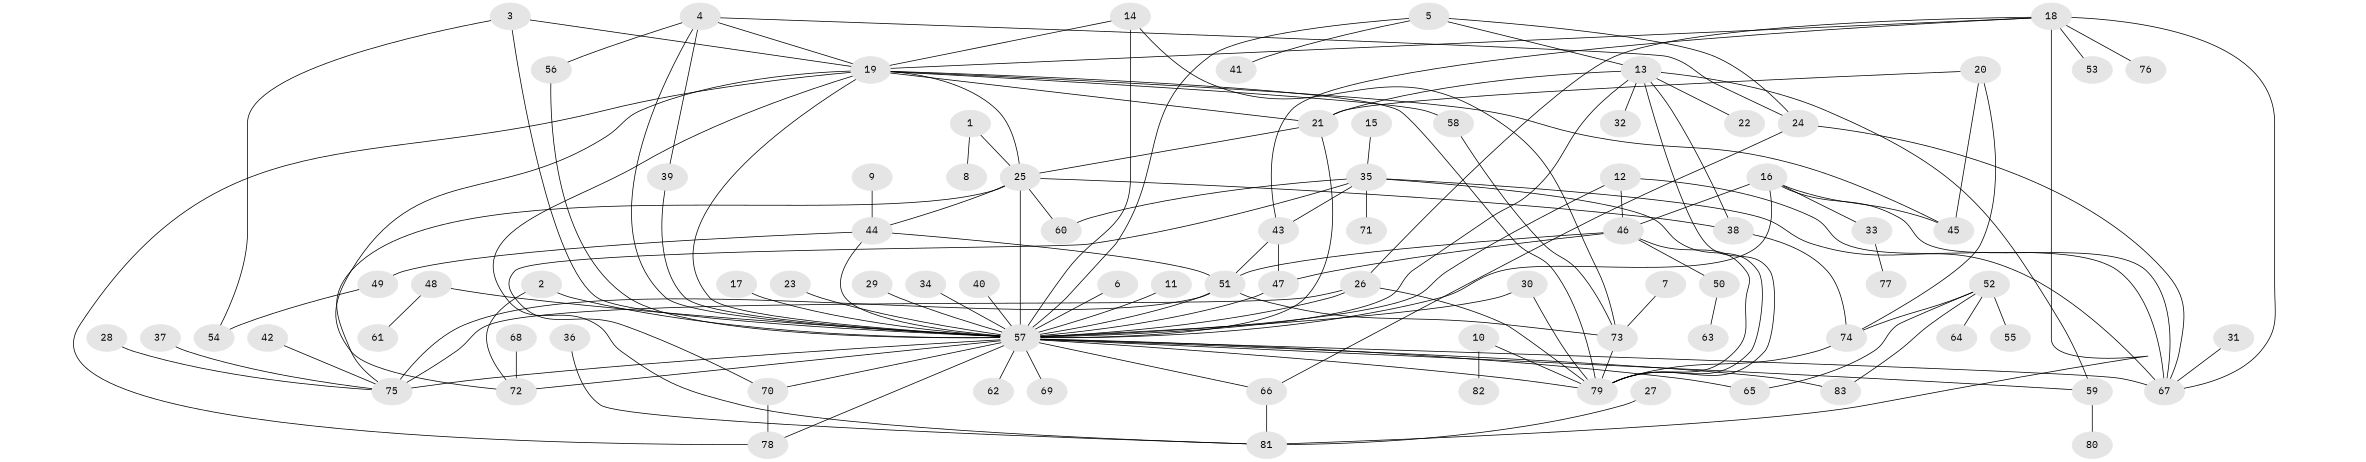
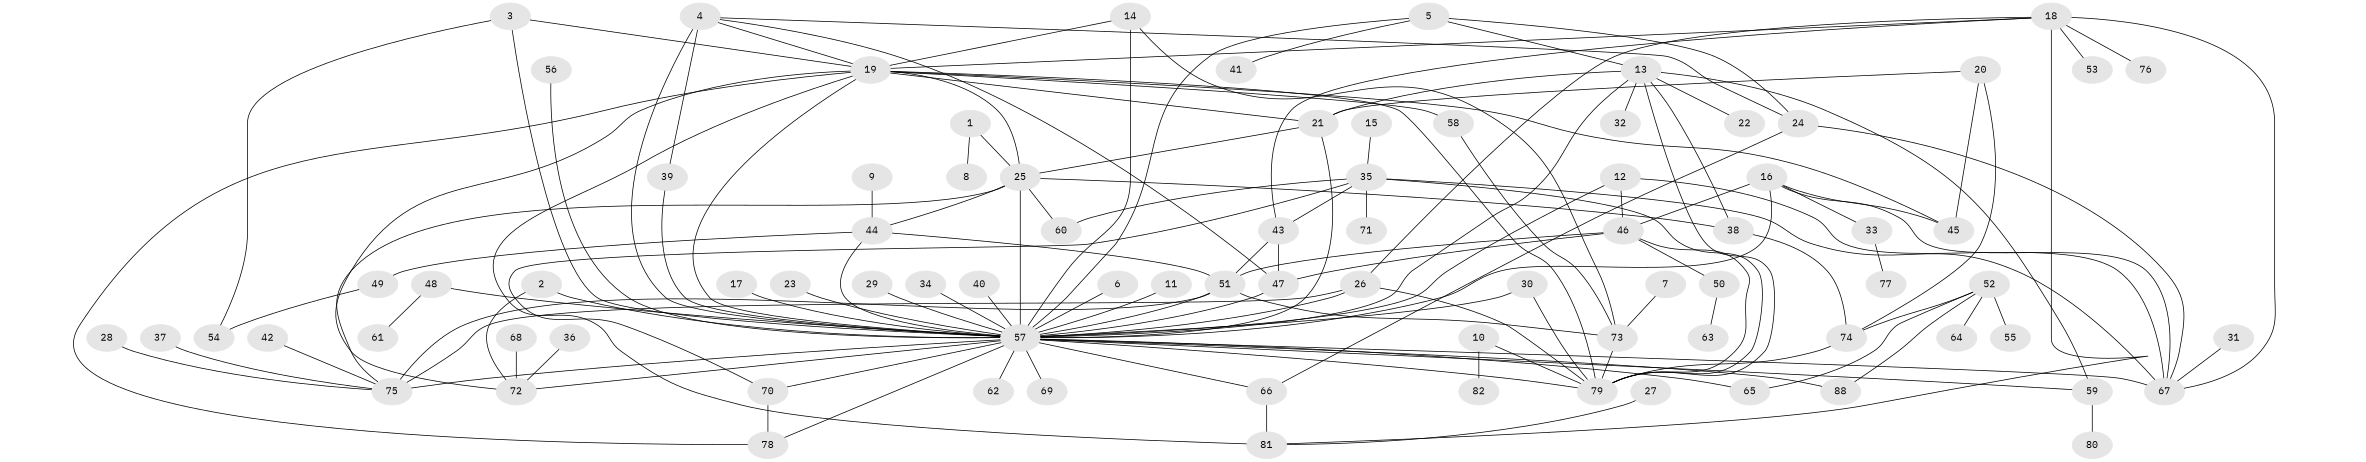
(625, 41) -> (1012, 105)
(1841, 392) -> (1841, 392)
(892, 430) -> (543, 365)
